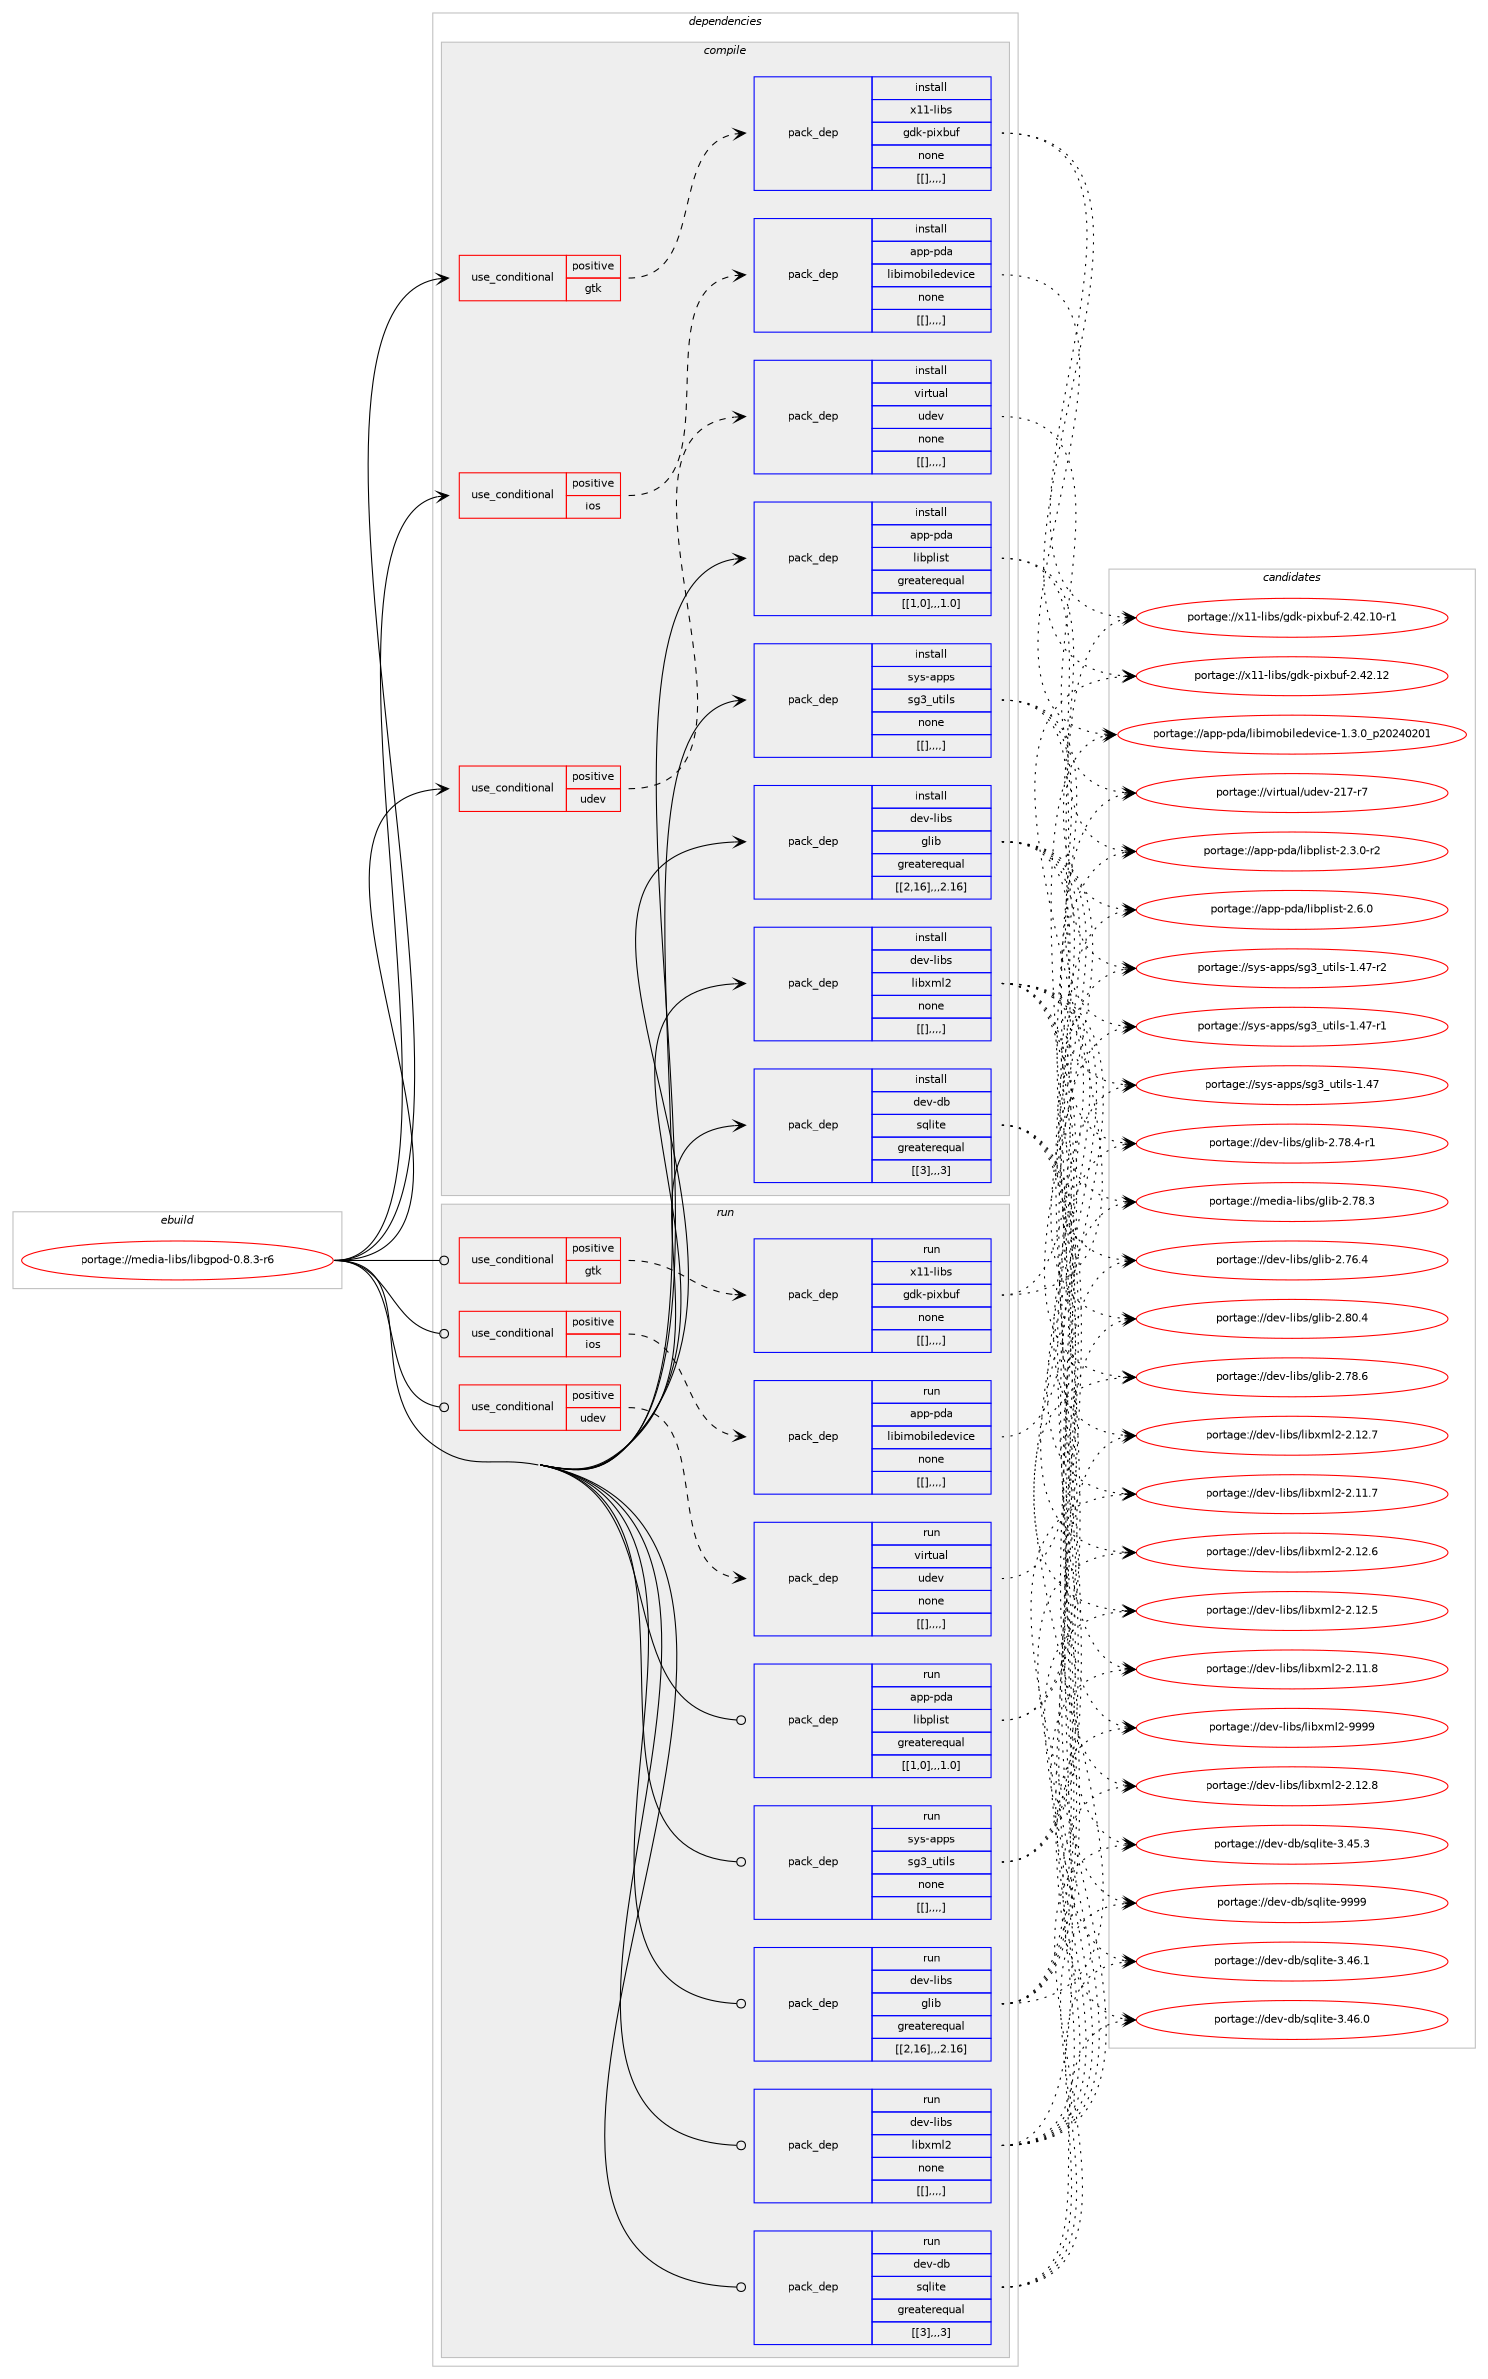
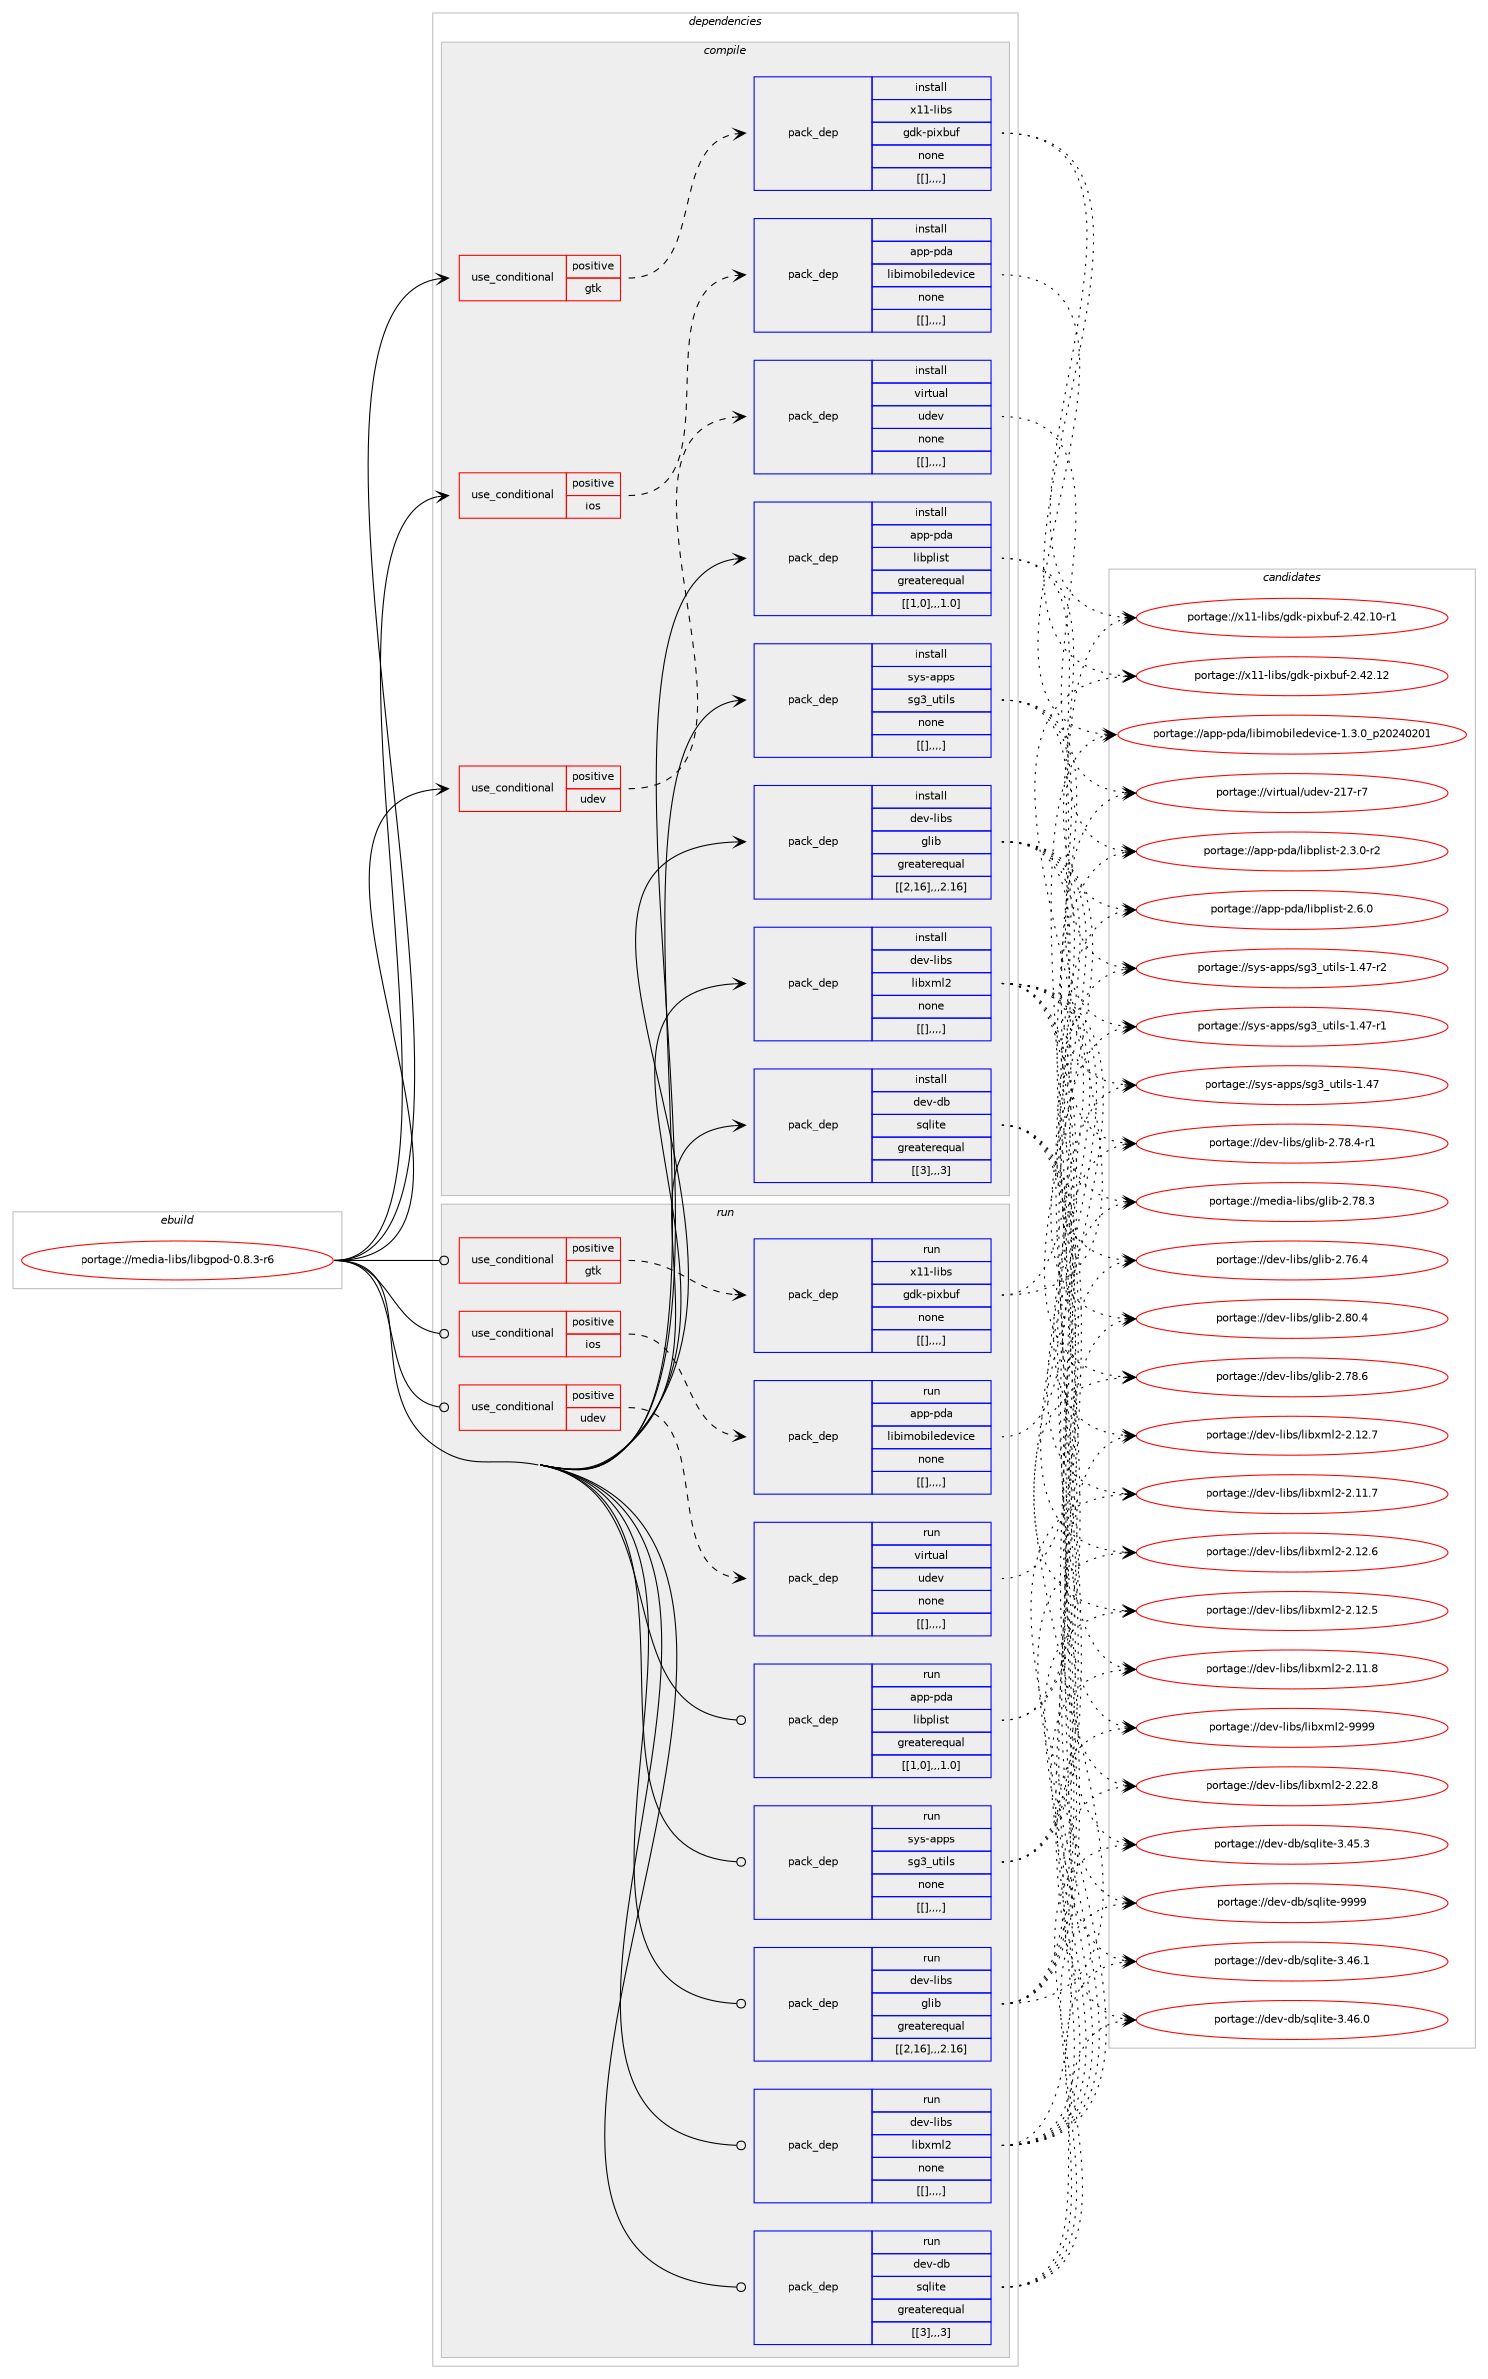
(1292, 1786) -> (1292, 1786)
